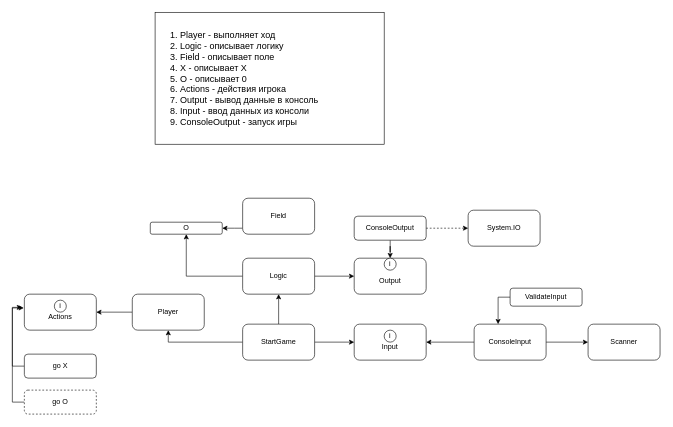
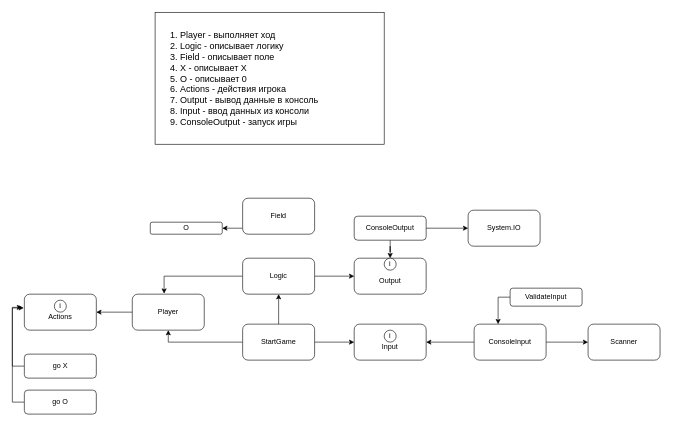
(444, 228) -> (444, 228)
(186, 239) -> (164, 276)
(60, 402) -> (60, 402)
